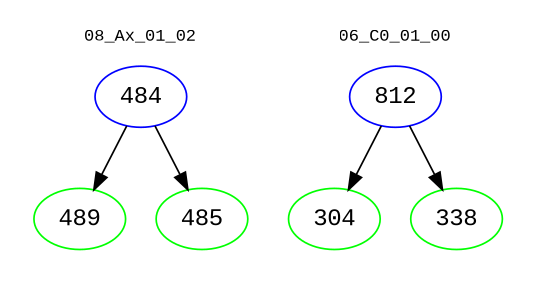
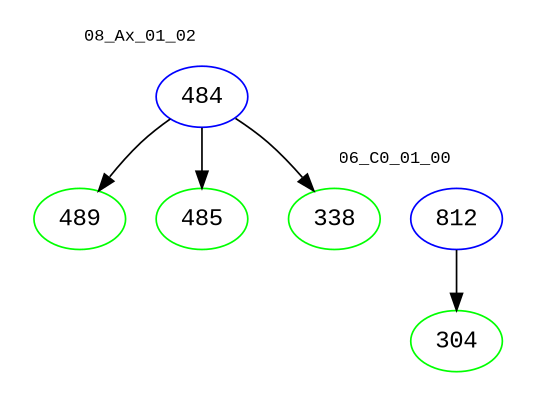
(422, 150) -> (286, 159)
